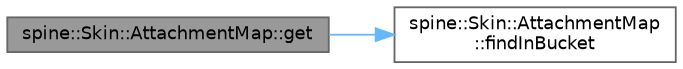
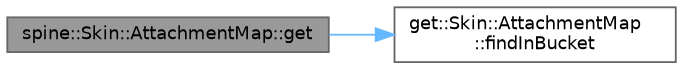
(535, 35) -> (535, 35)
